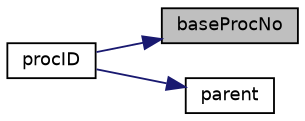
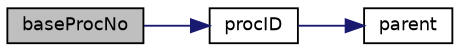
(120, 47) -> (167, 26)
